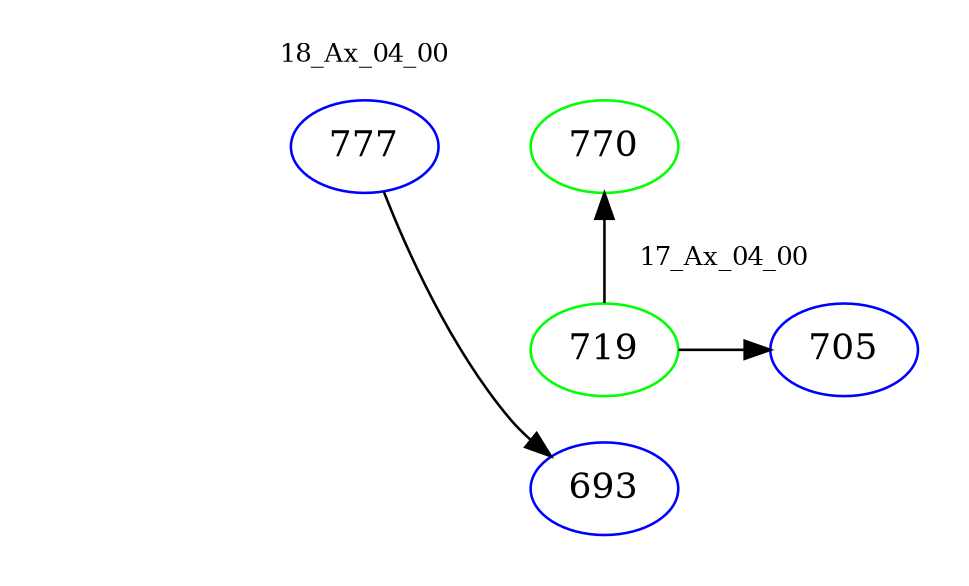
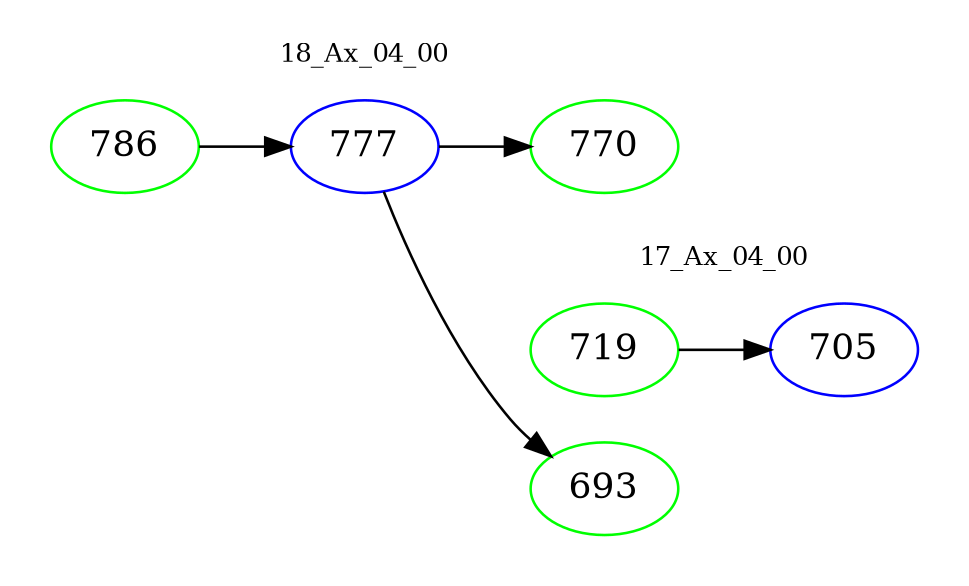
none -> (125, 147)
(604, 261) -> (472, 147)
(604, 489) -> (604, 489)
